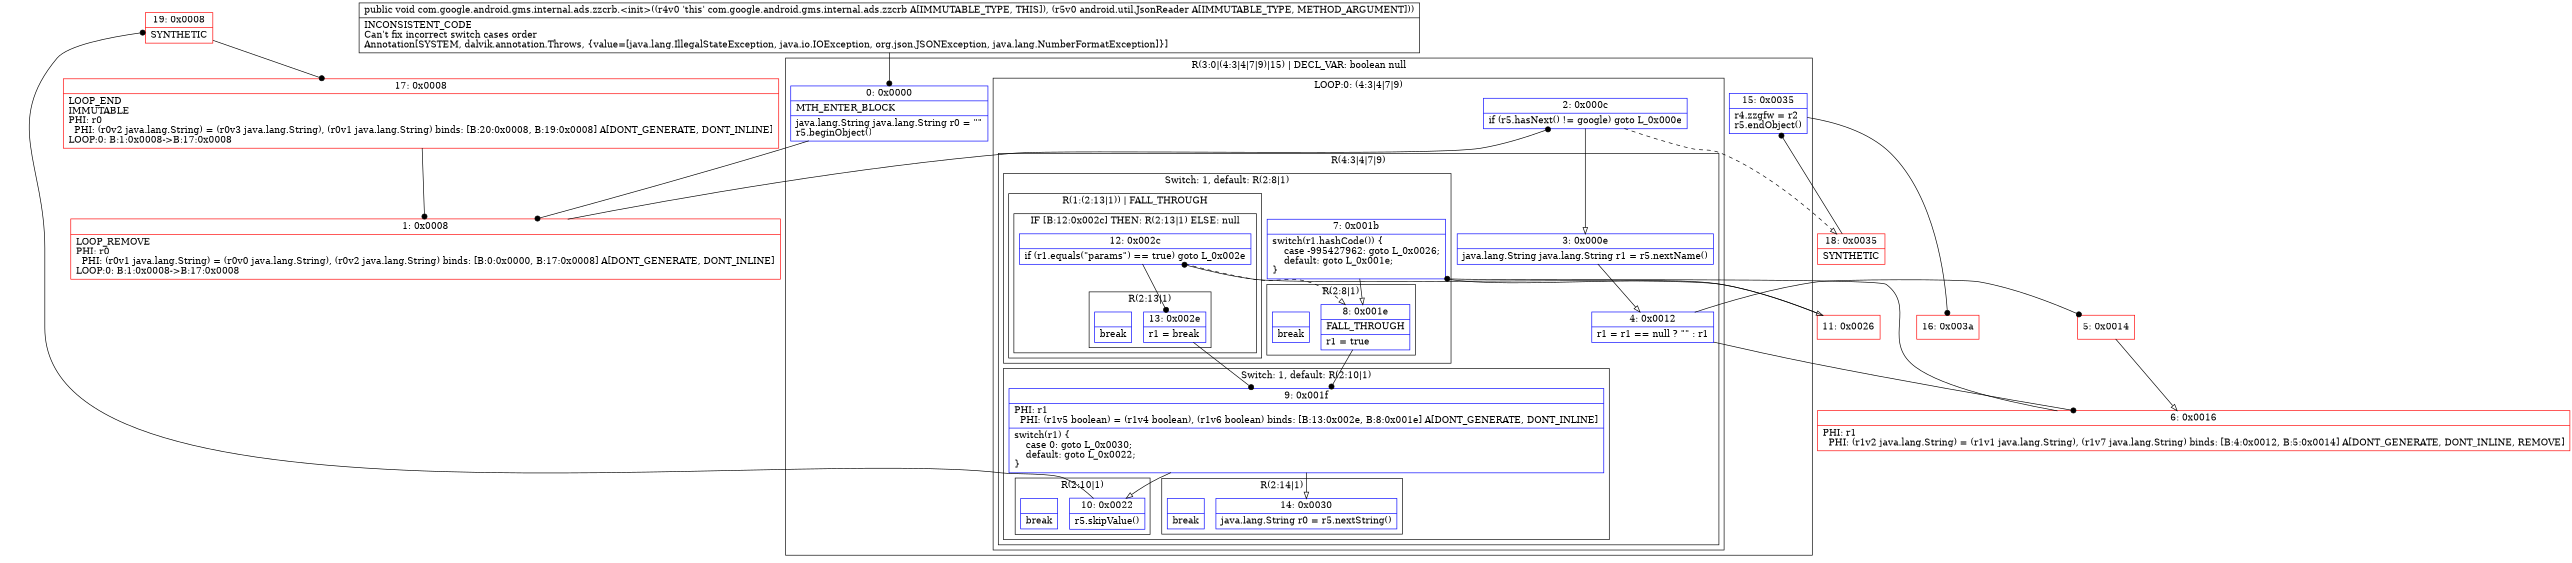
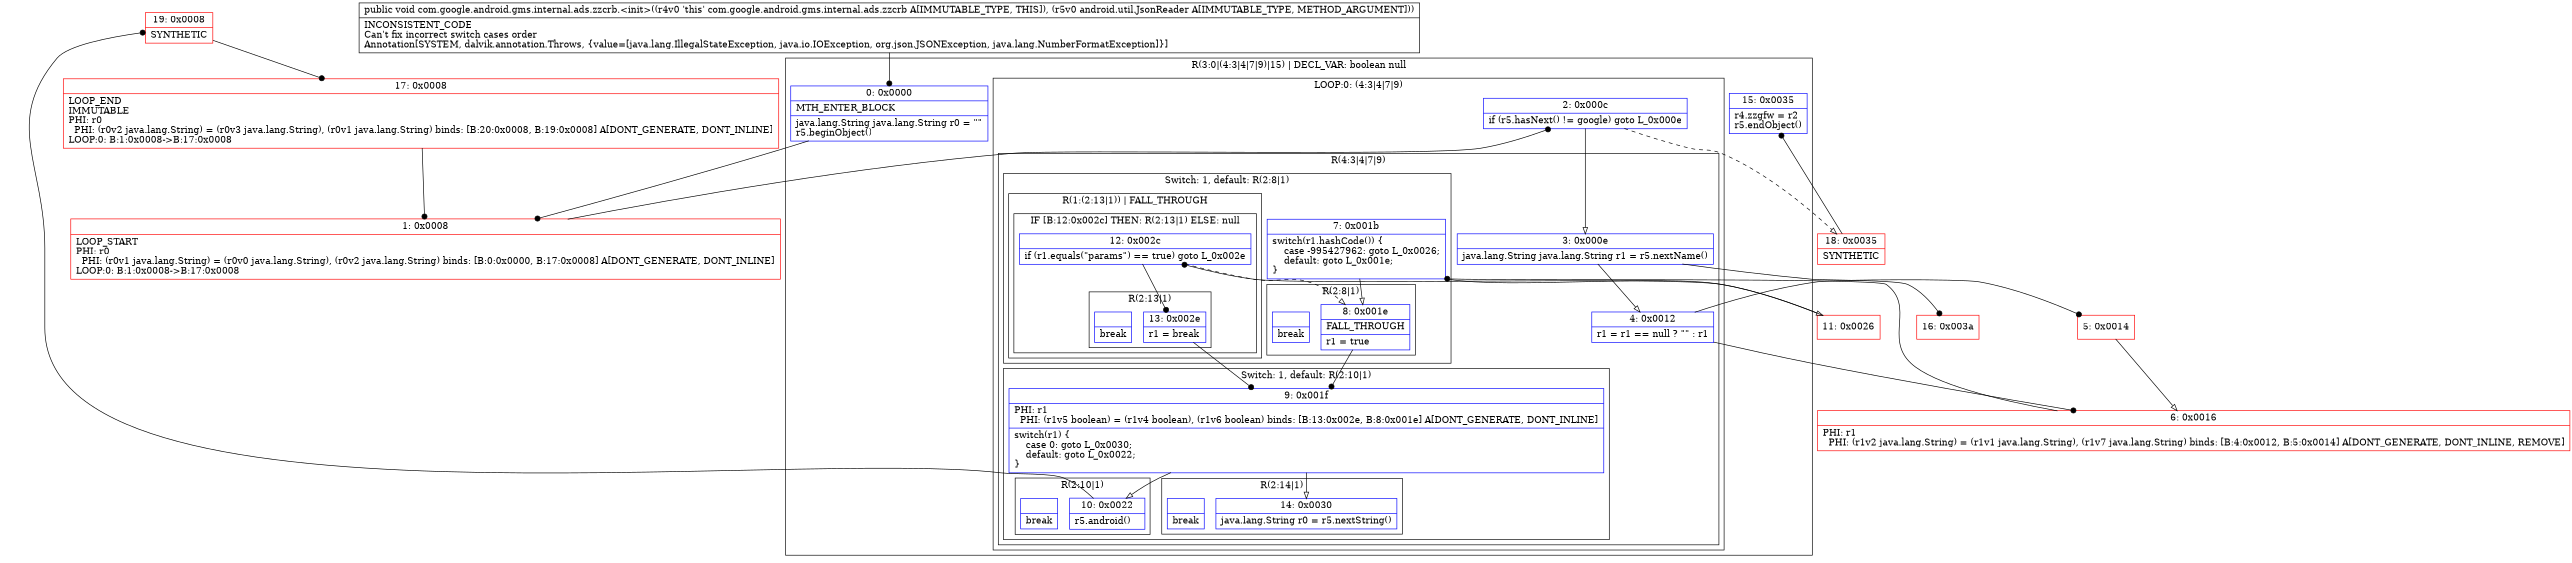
(1914, 185) -> (1782, 276)
(113, 242) -> (107, 242)
(1107, 521) -> (1103, 521)
